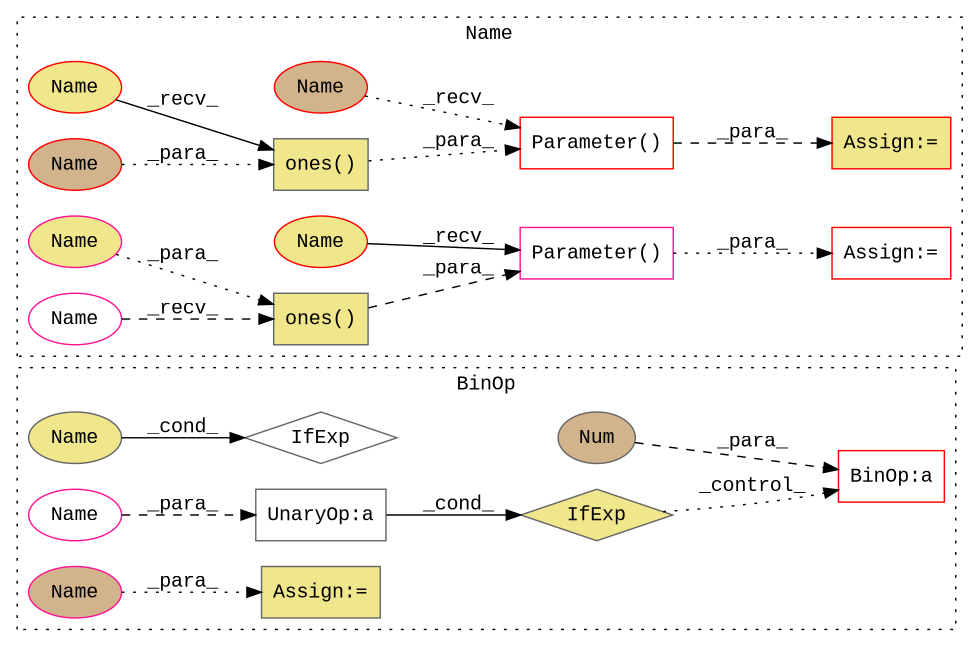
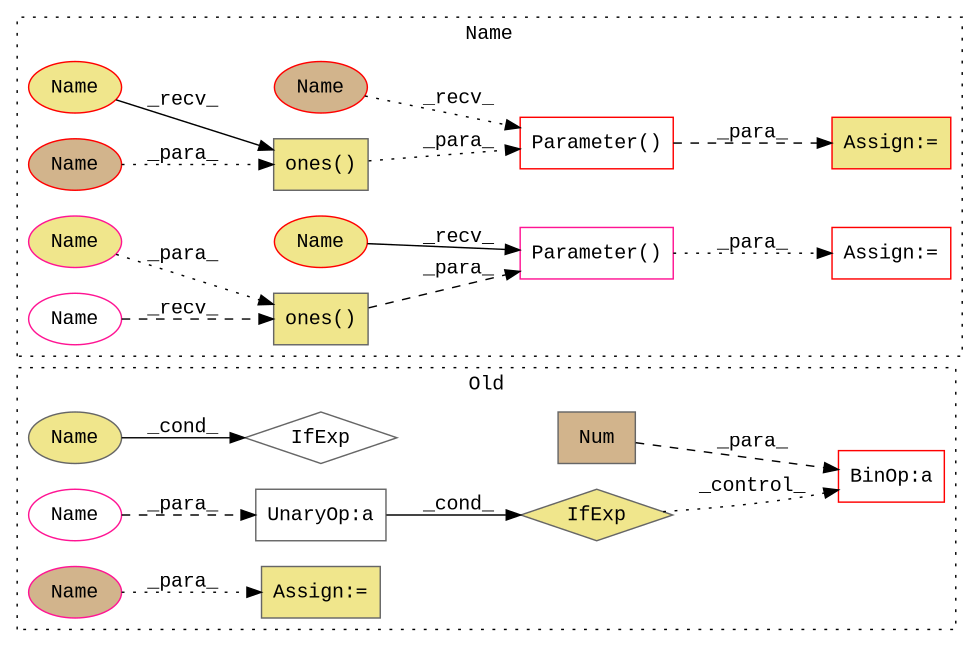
(486, 384) -> (486, 384)
(597, 438) -> (597, 438)
